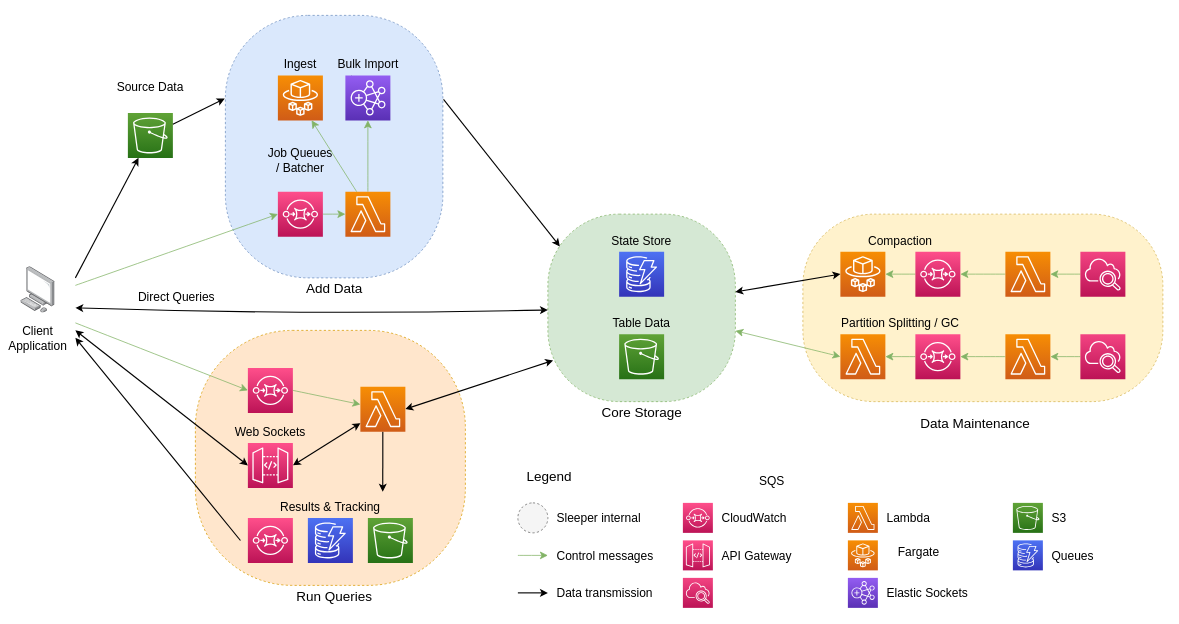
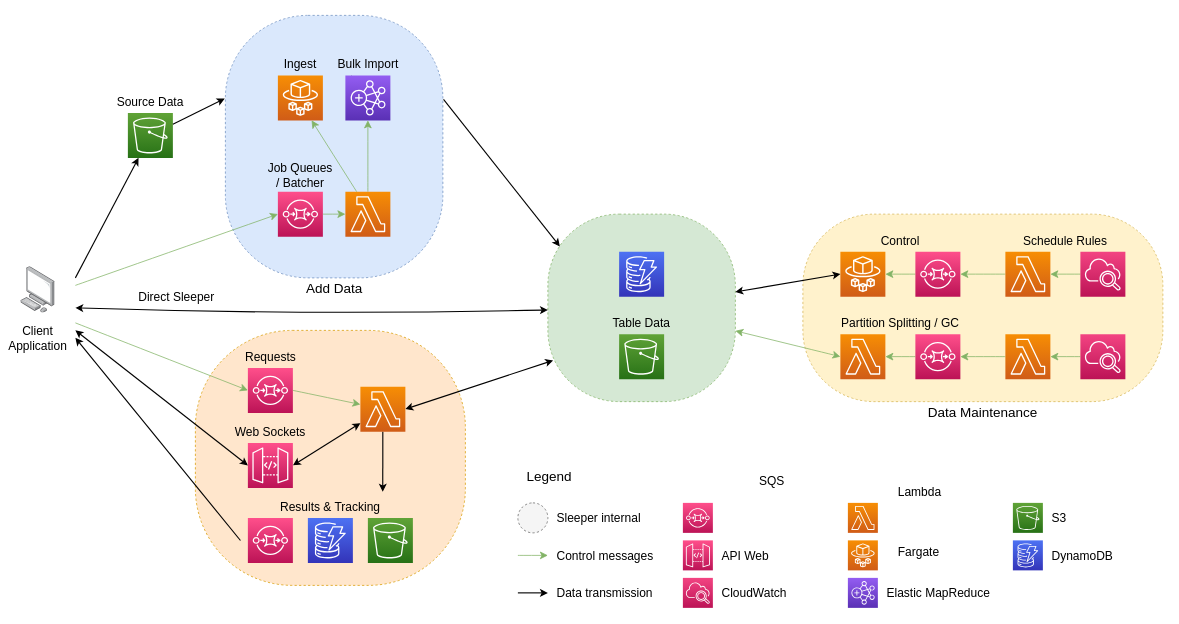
(150, 87) -> (150, 102)
(300, 160) -> (300, 175)
(642, 240) -> none
(900, 240) -> (900, 240)
none -> (1065, 240)
(177, 297) -> (177, 297)
none -> (270, 357)
(642, 413) -> none
(975, 424) -> (983, 413)
(762, 518) -> (762, 593)
(927, 518) -> (938, 492)
(757, 555) -> (744, 555)
(1072, 555) -> (1079, 555)
(933, 593) -> (939, 593)
(334, 597) -> none
